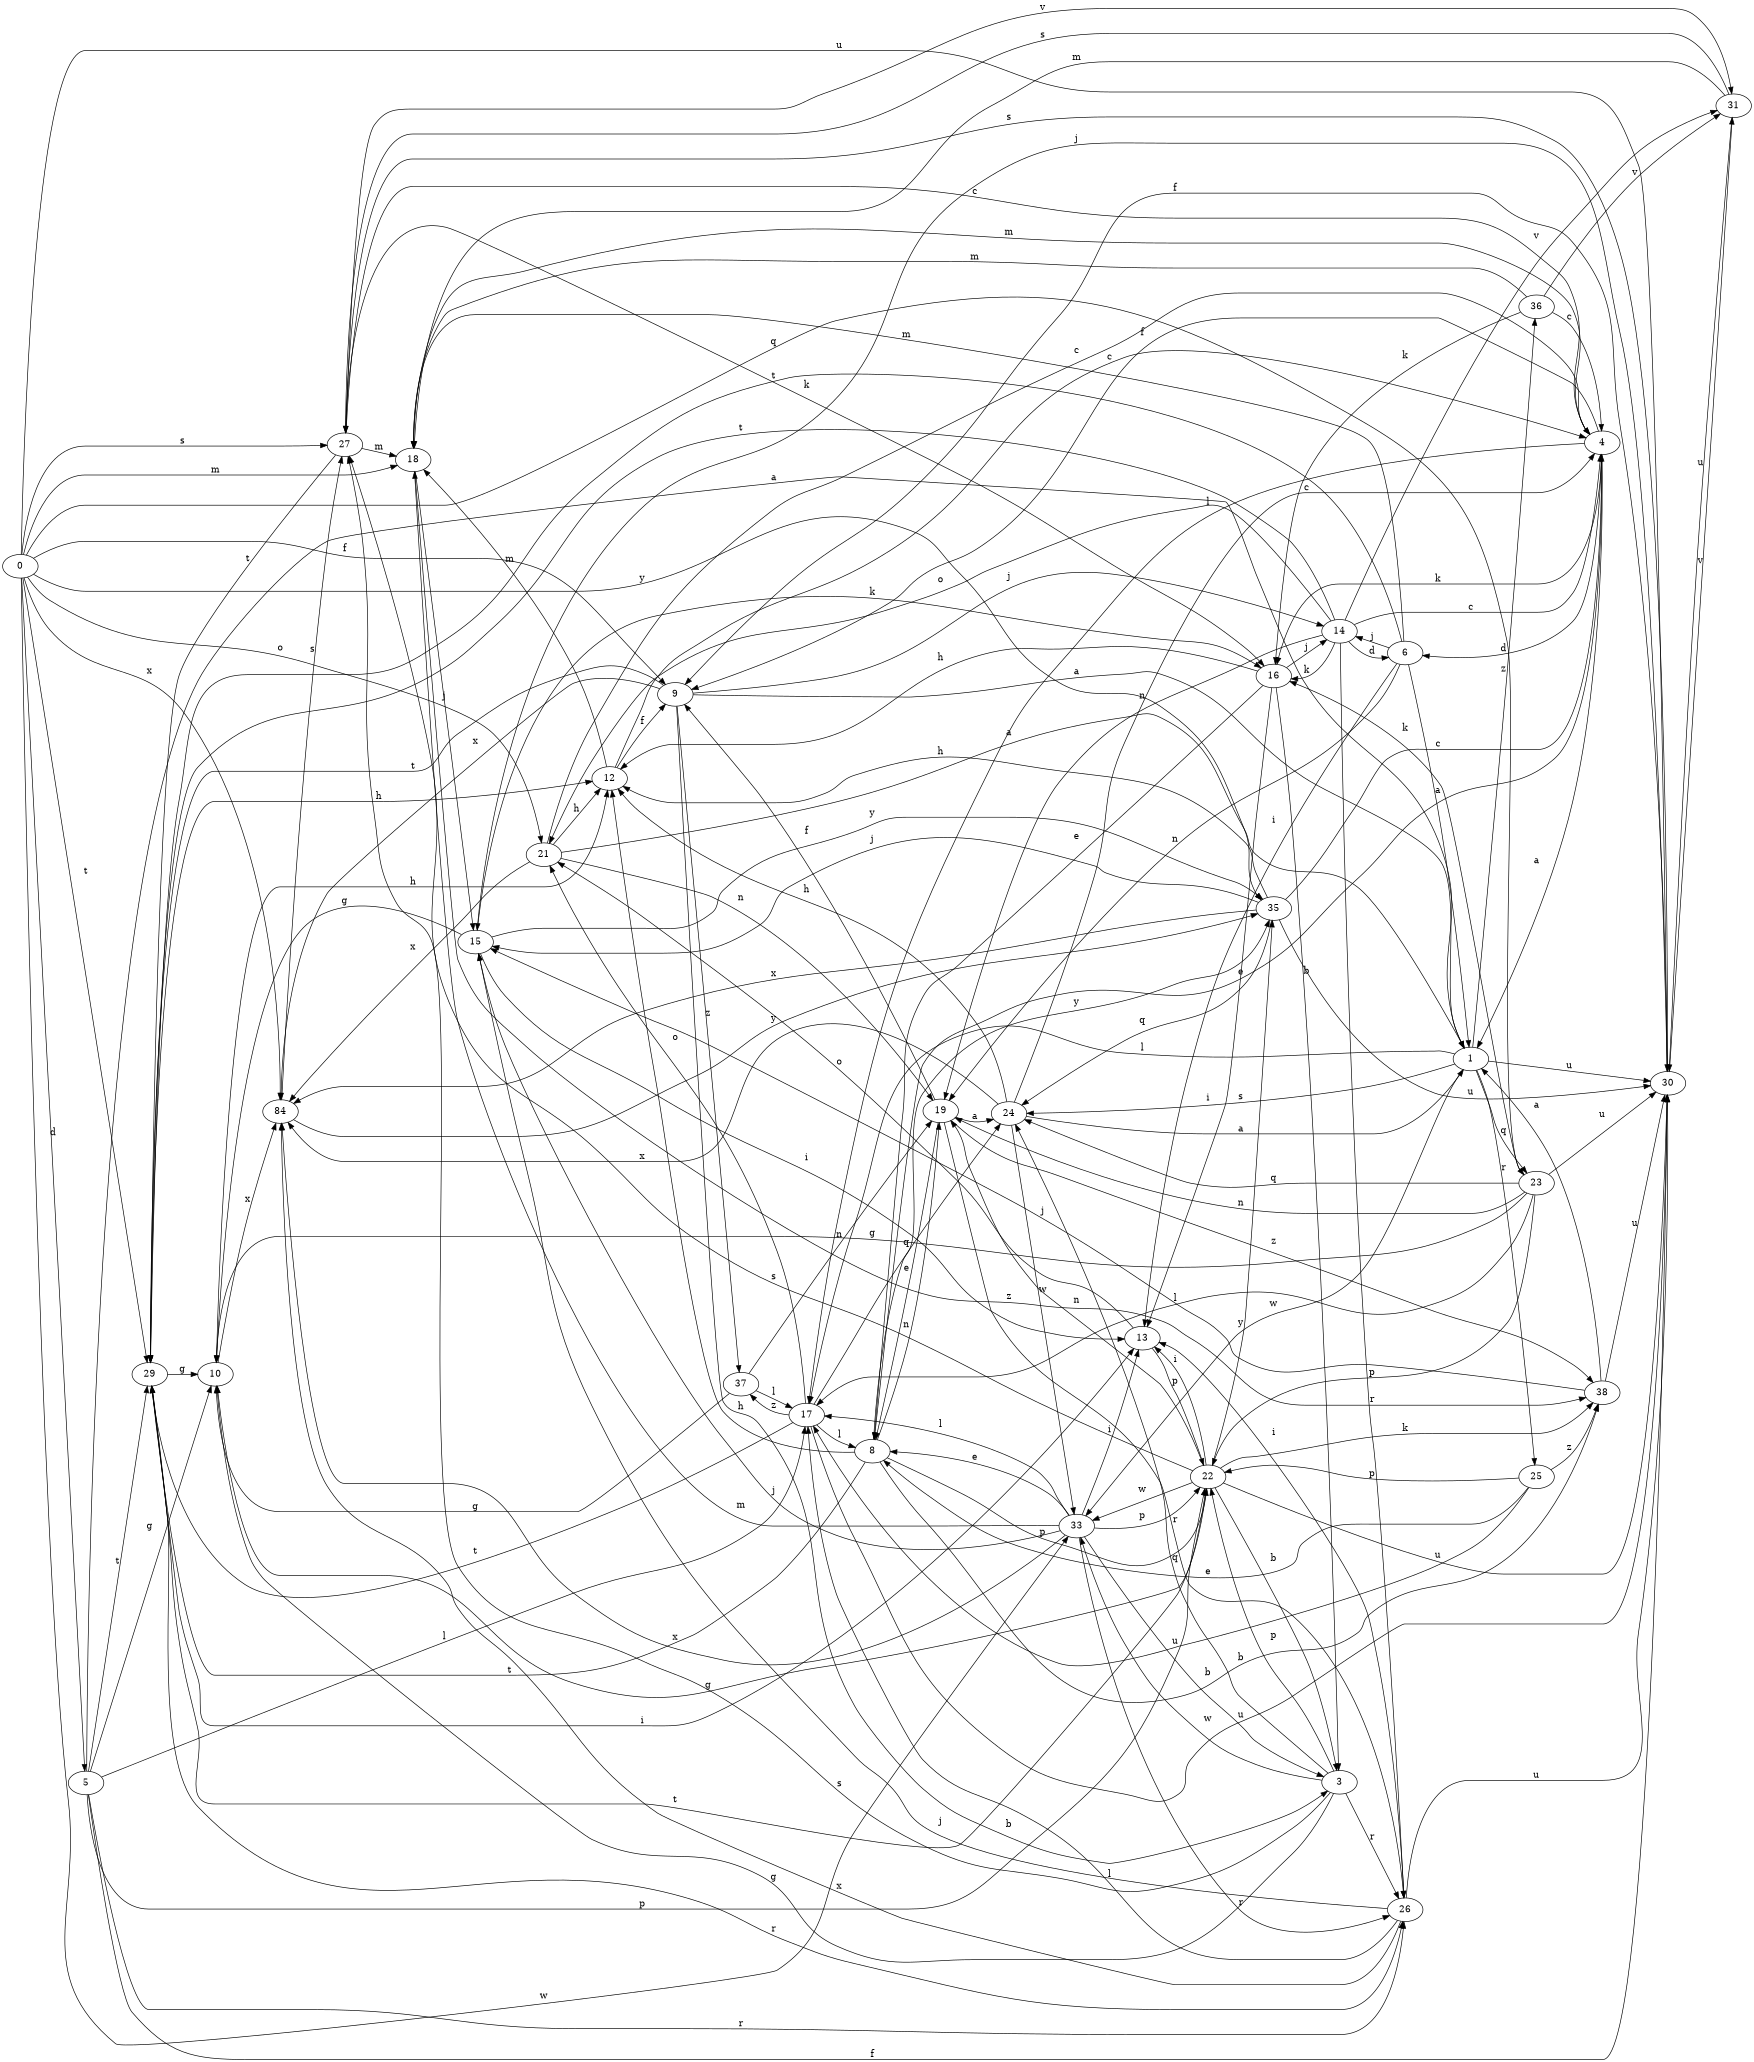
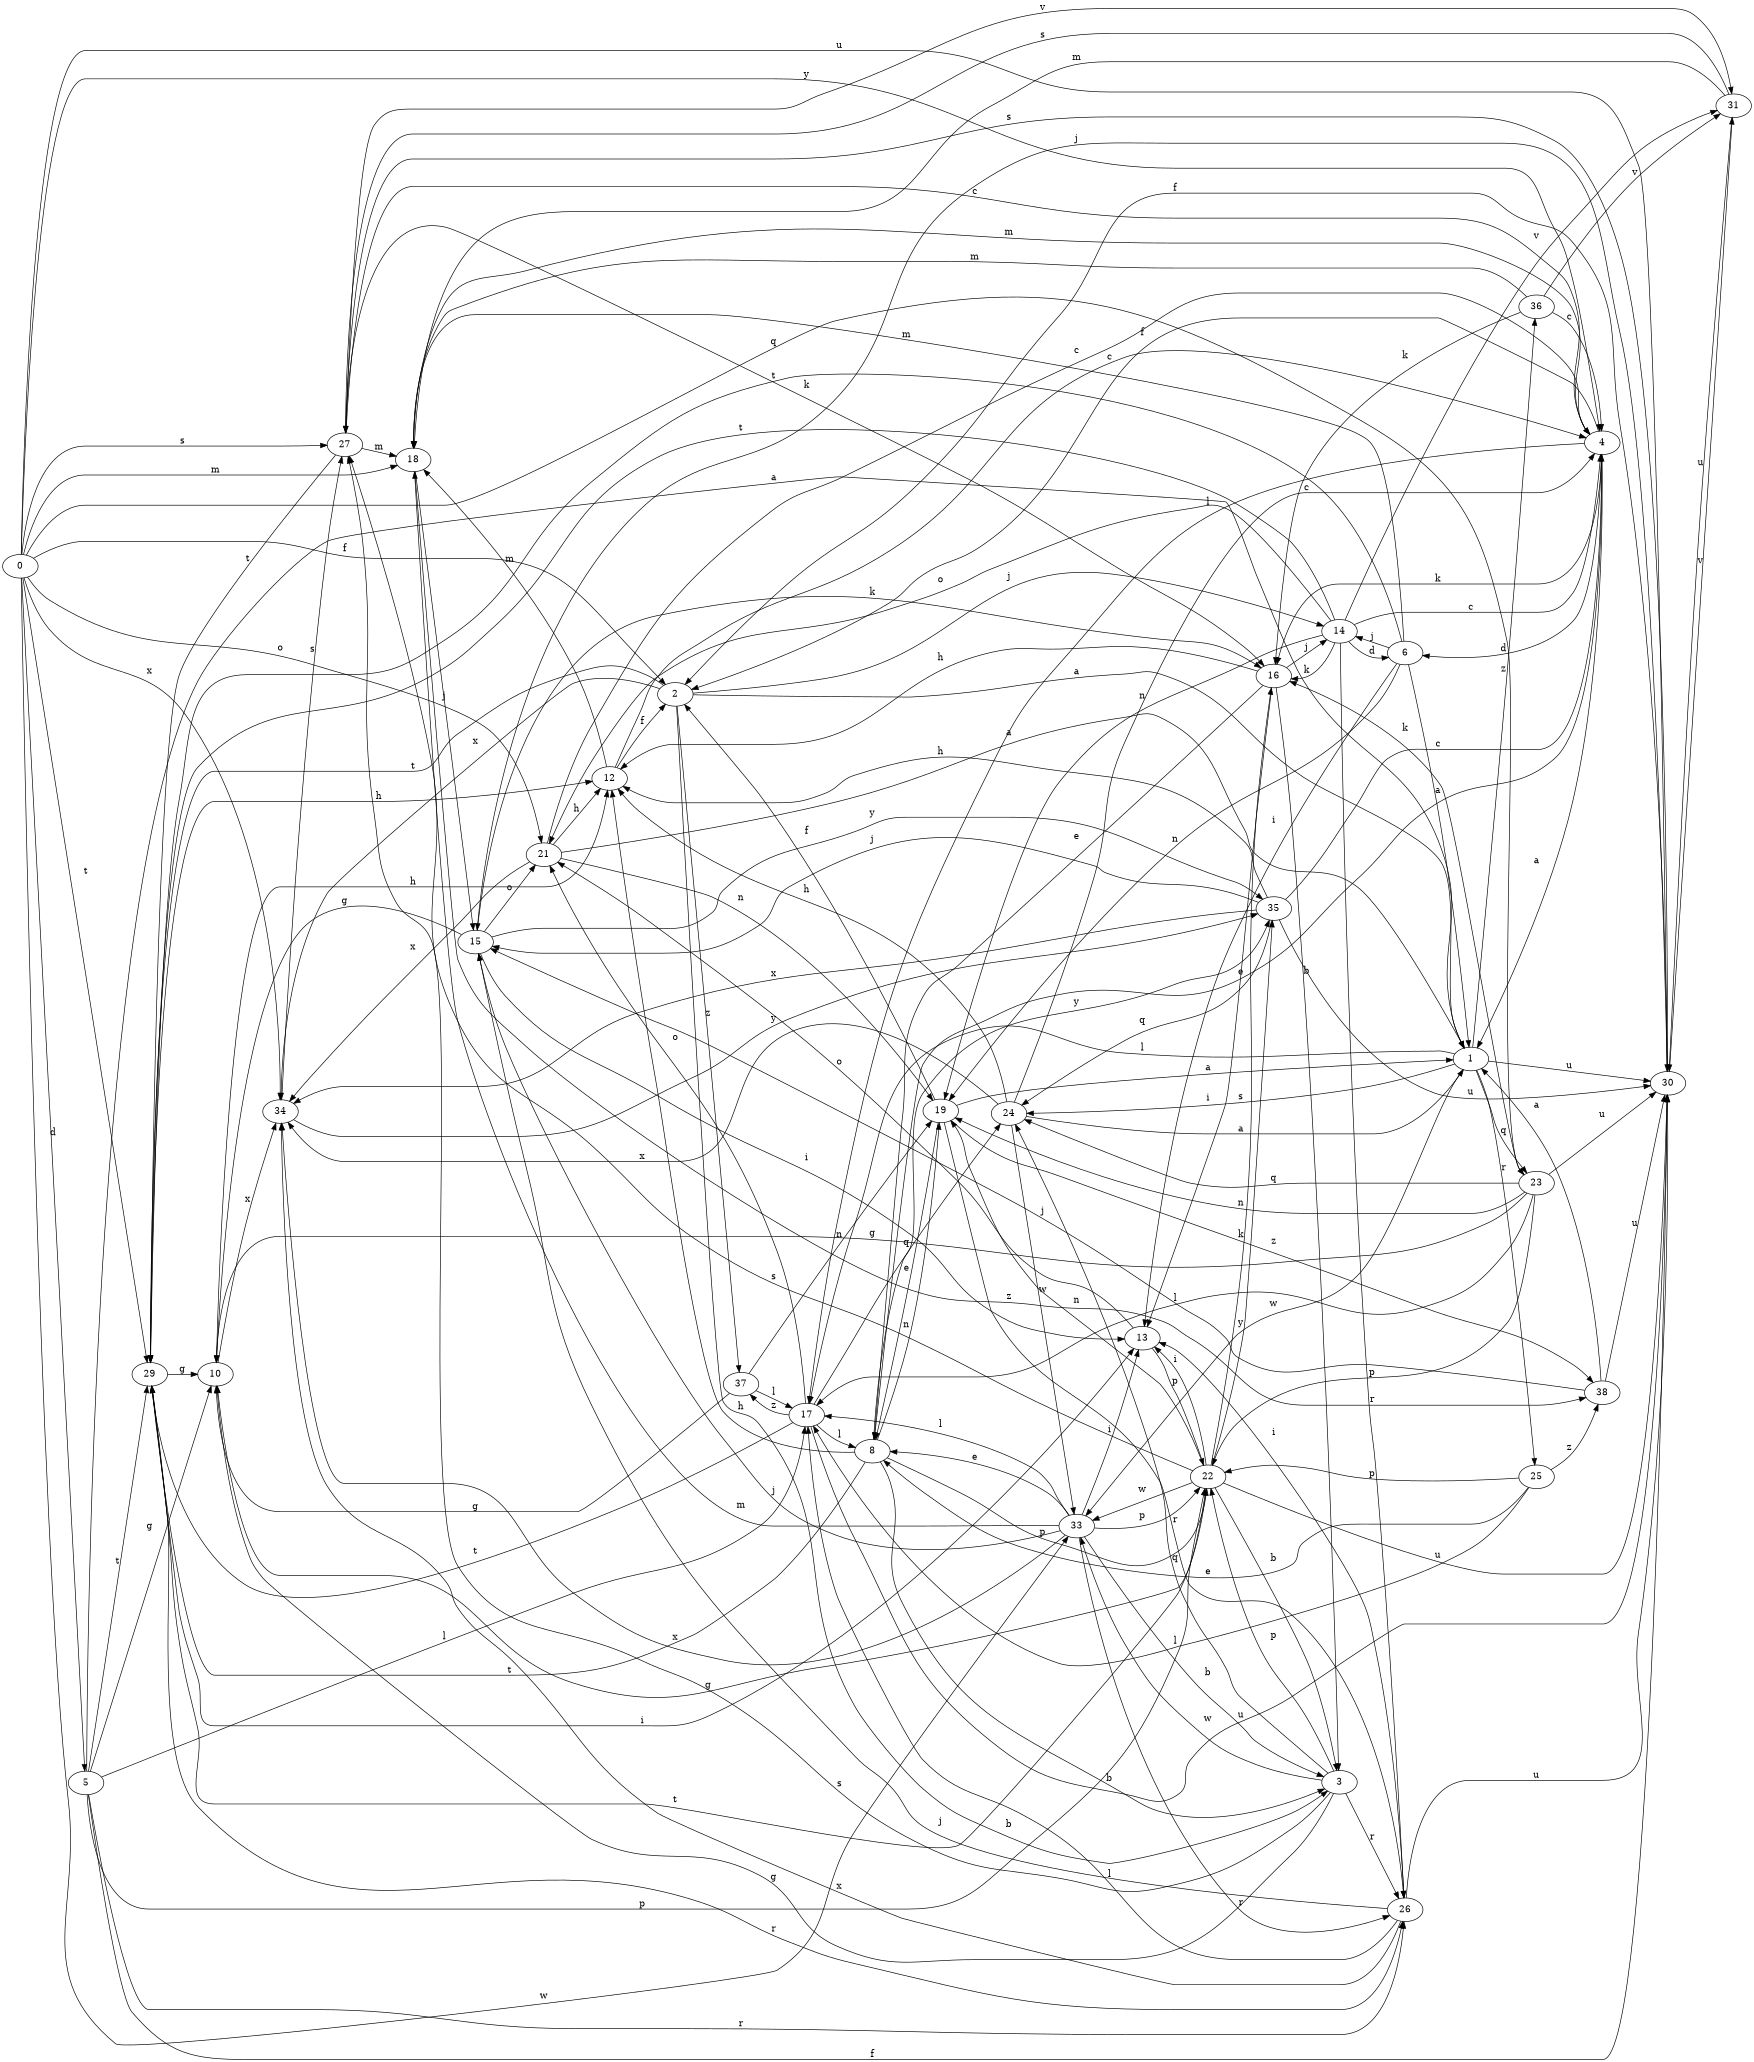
(740, 545) -> (701, 79)
(675, 694) -> (675, 694)
none -> (508, 901)
(281, 1112) -> (281, 1112)
(974, 1122) -> (1200, 1075)
(1406, 1434) -> (1252, 1081)
(1175, 1641) -> (1175, 1641)
(1238, 1666) -> (1019, 1734)
